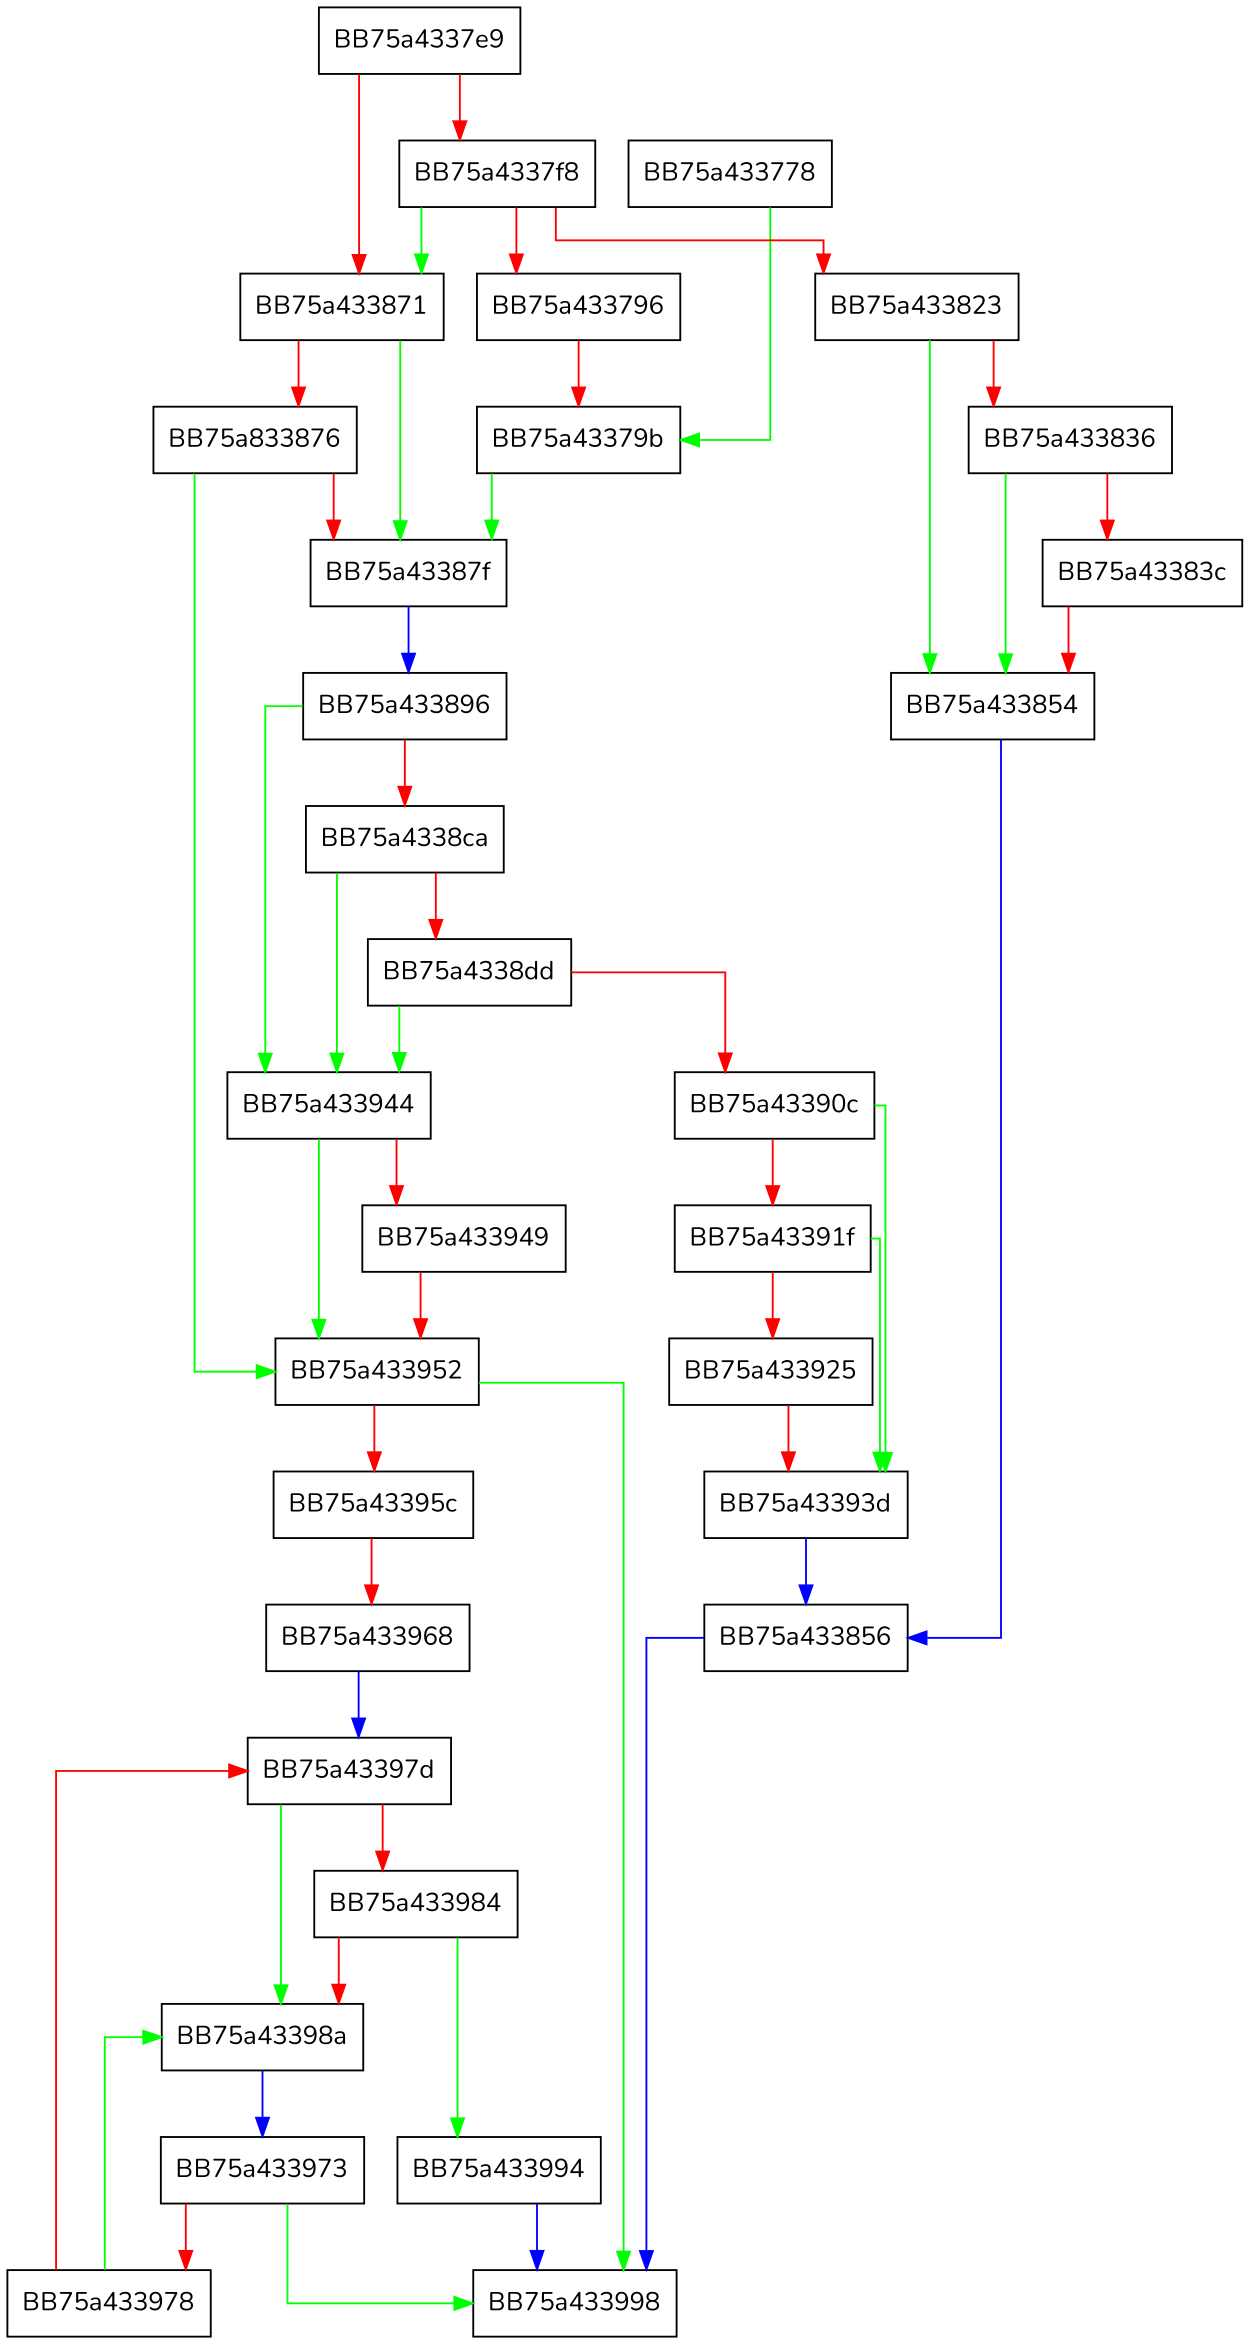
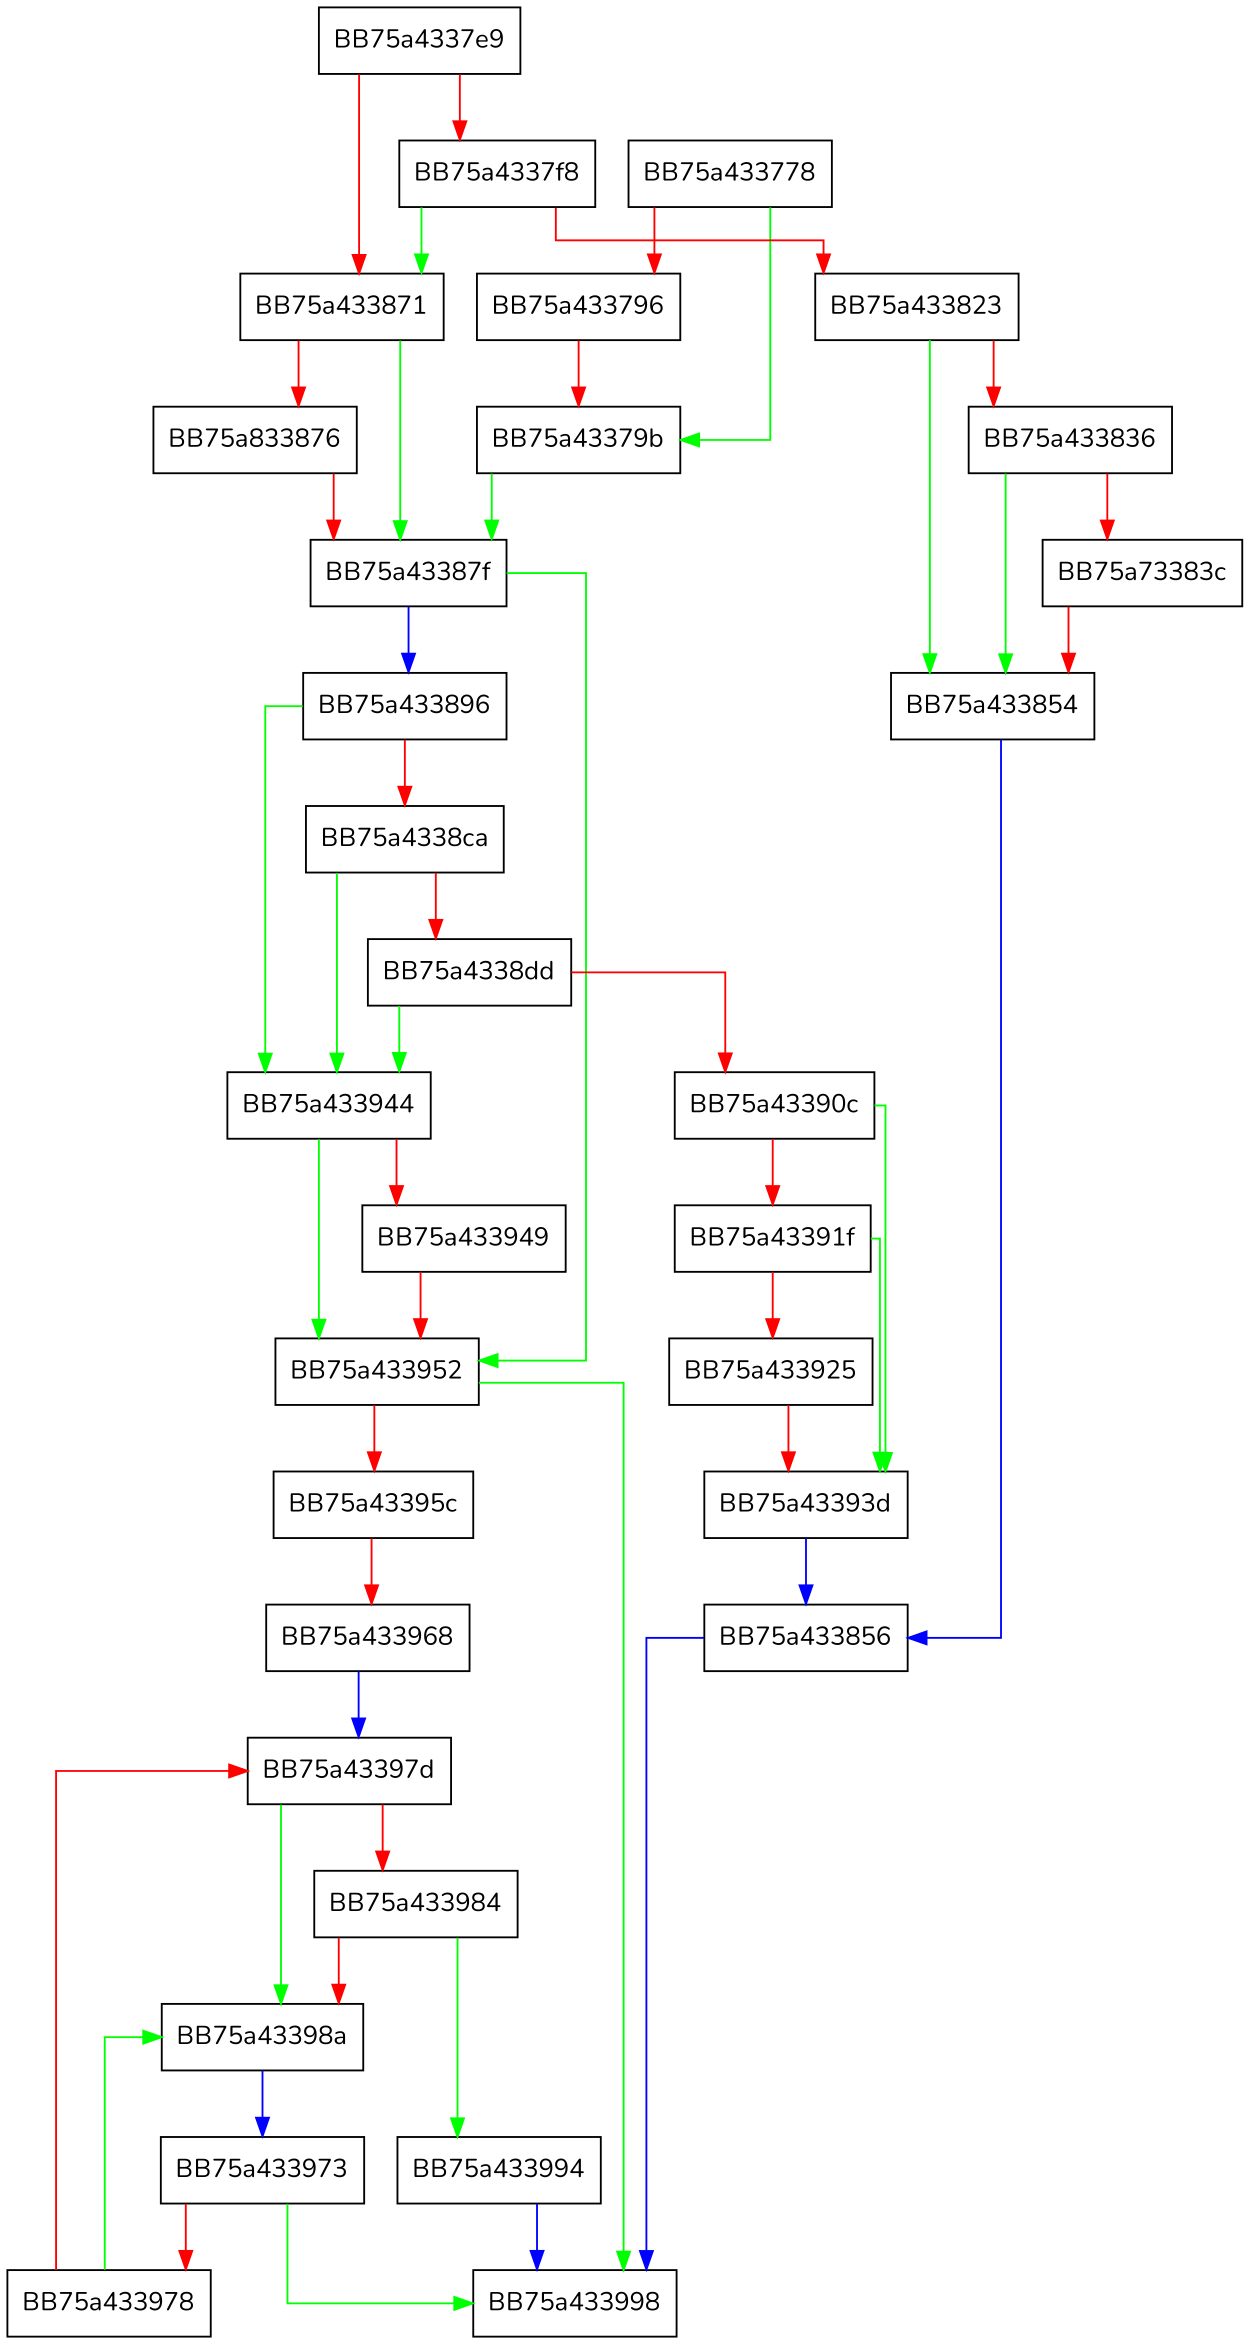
(516, 231) -> (654, 229)
(1142, 573) -> (1142, 573)
(195, 954) -> (586, 947)
